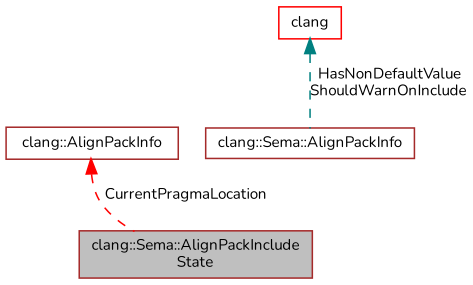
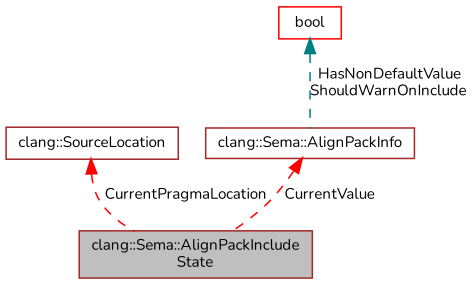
(310, 23) -> (310, 23)
(92, 143) -> (92, 143)
none -> (266, 205)
